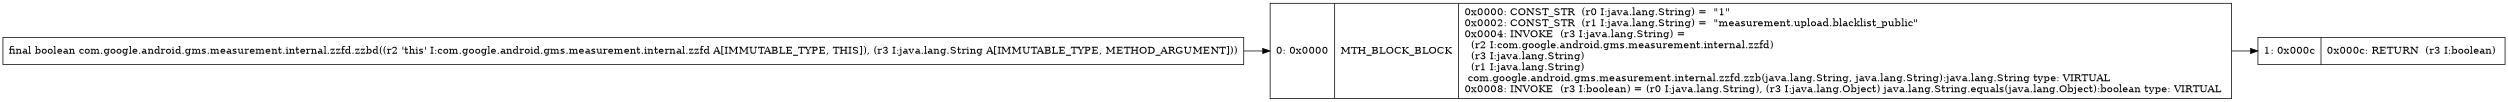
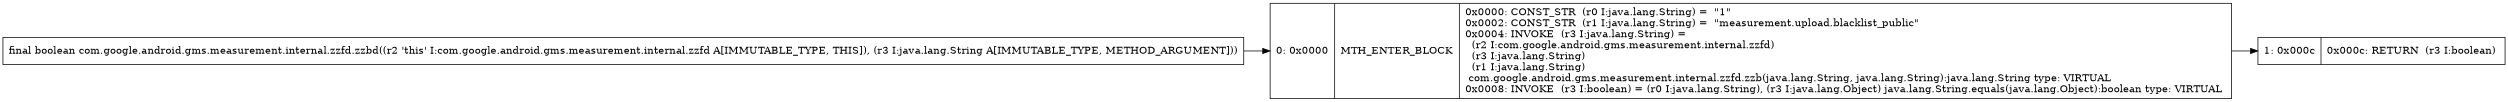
(1397, 51) -> (1397, 51)
